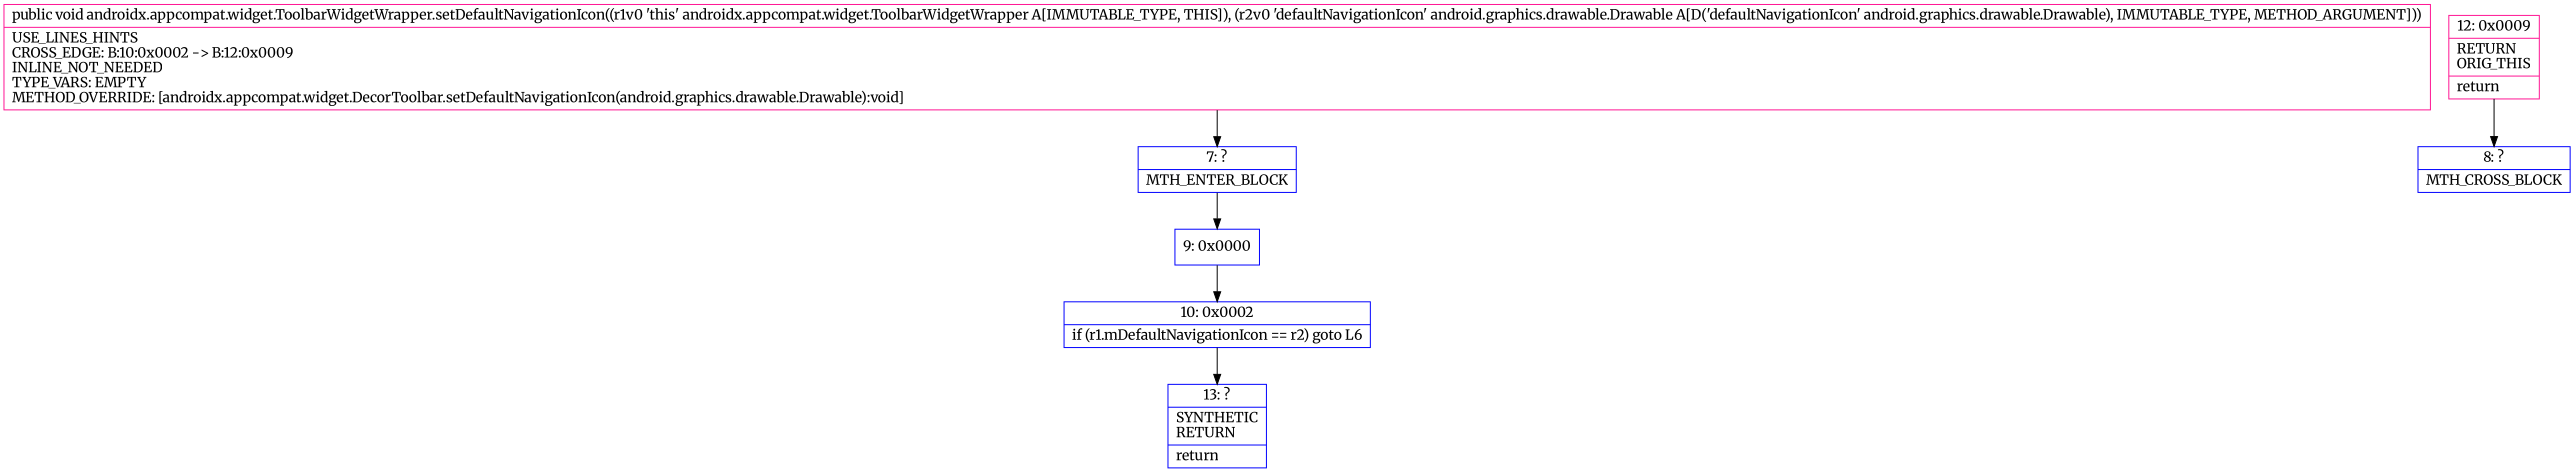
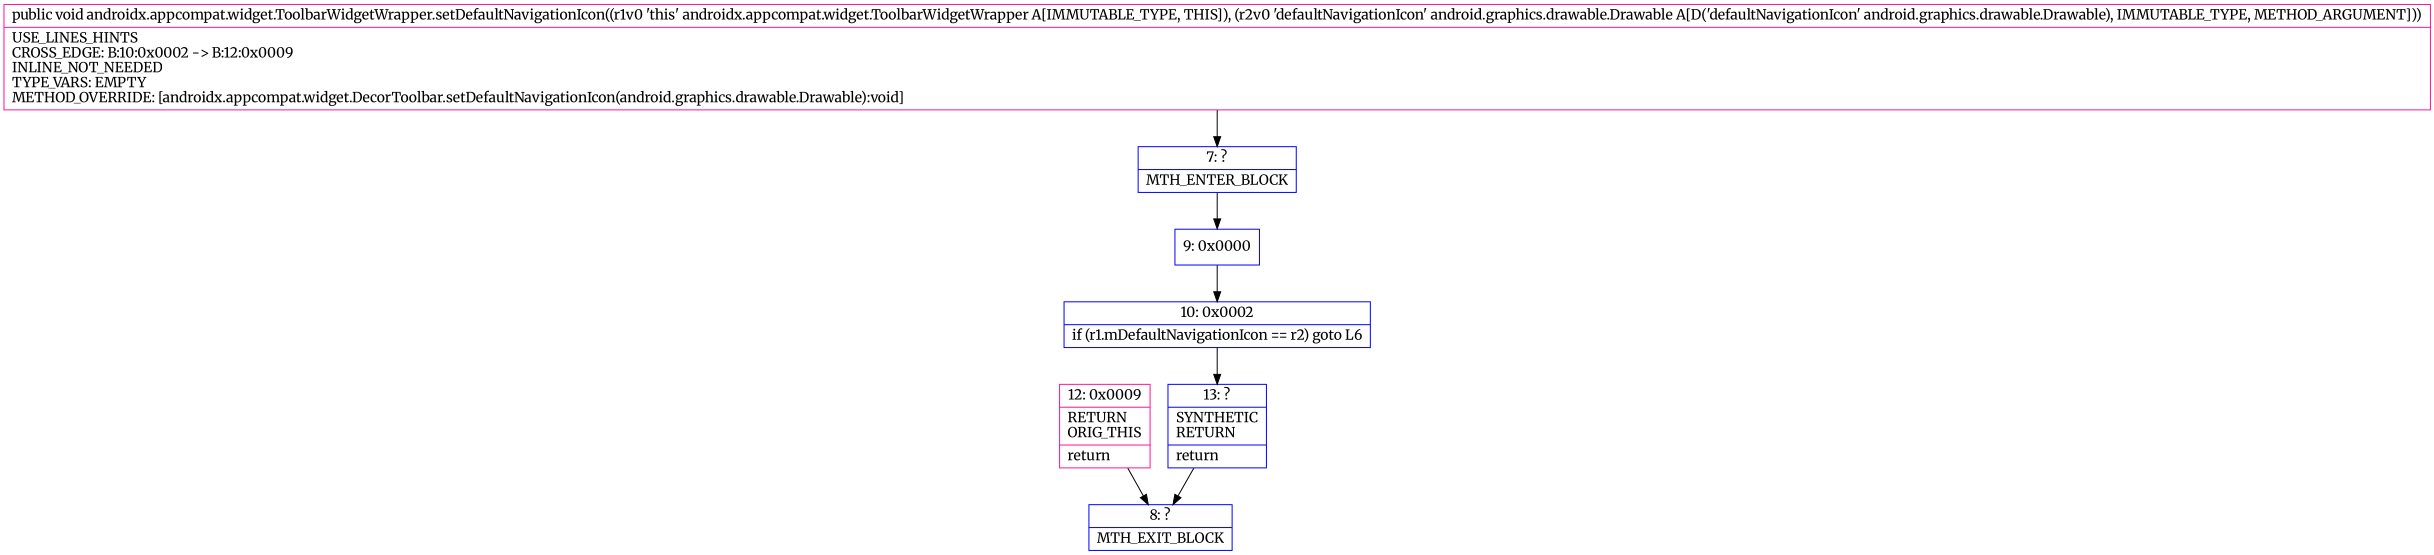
(2494, 180) -> (1161, 538)
none -> (1186, 482)
